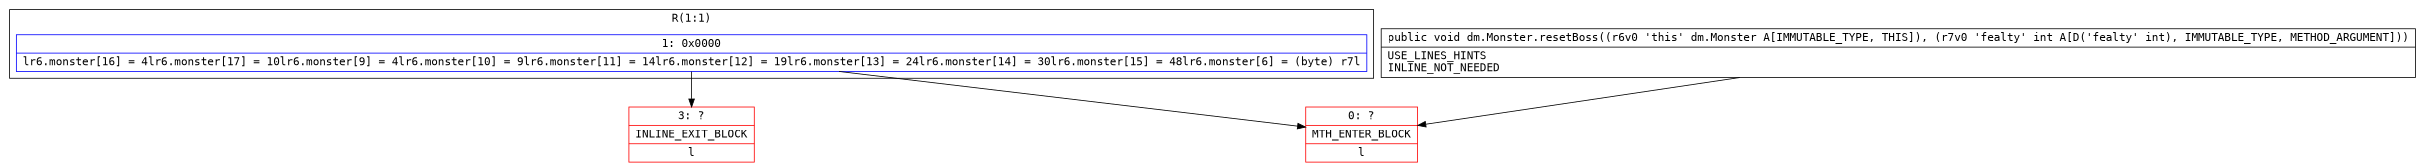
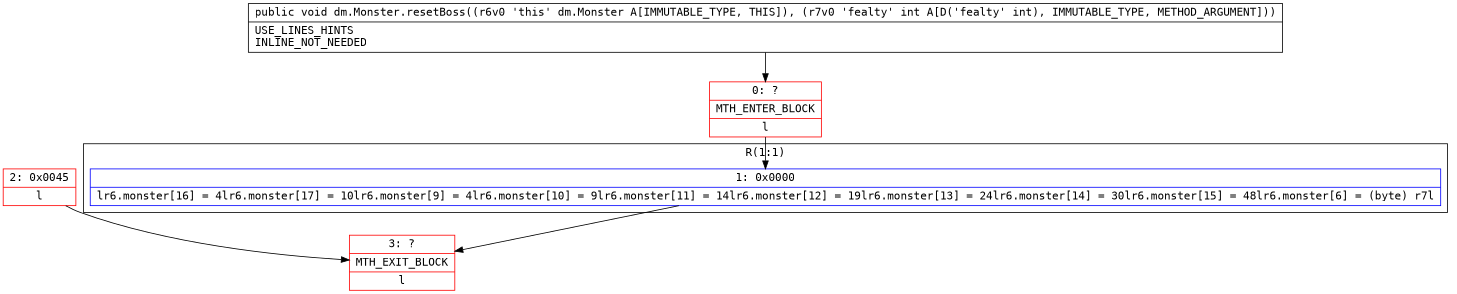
(1068, 99) -> (765, 149)
(692, 134) -> (402, 262)
none -> (40, 187)
